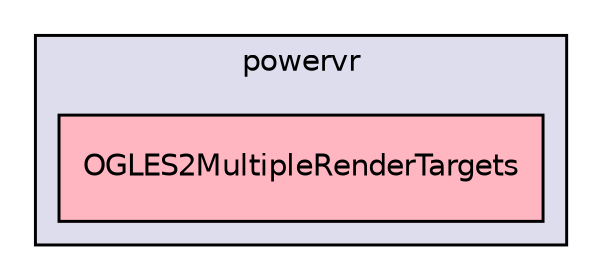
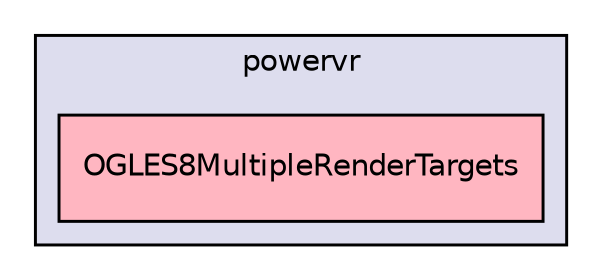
(301, 168) -> (301, 168)
